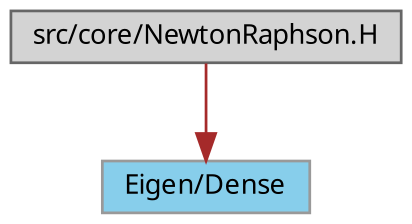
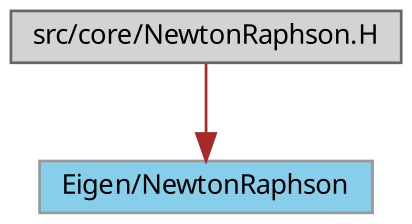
(206, 187) -> (206, 187)
